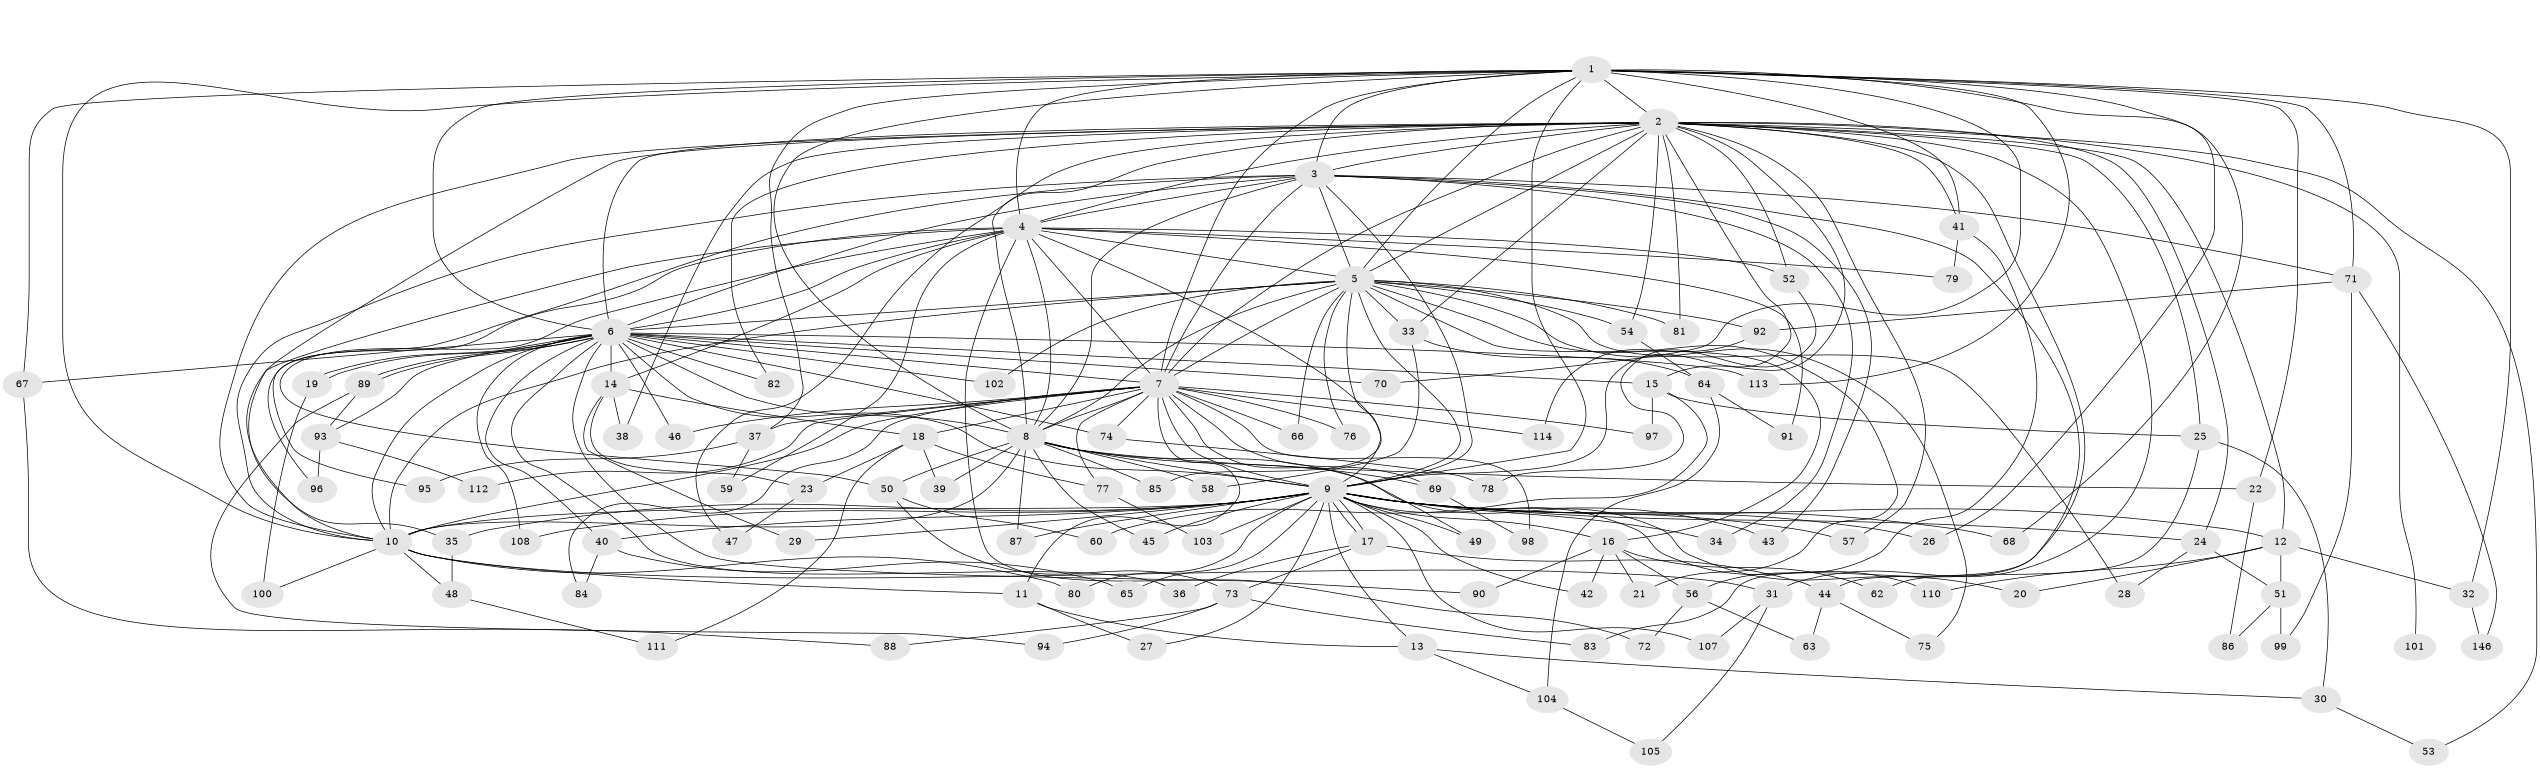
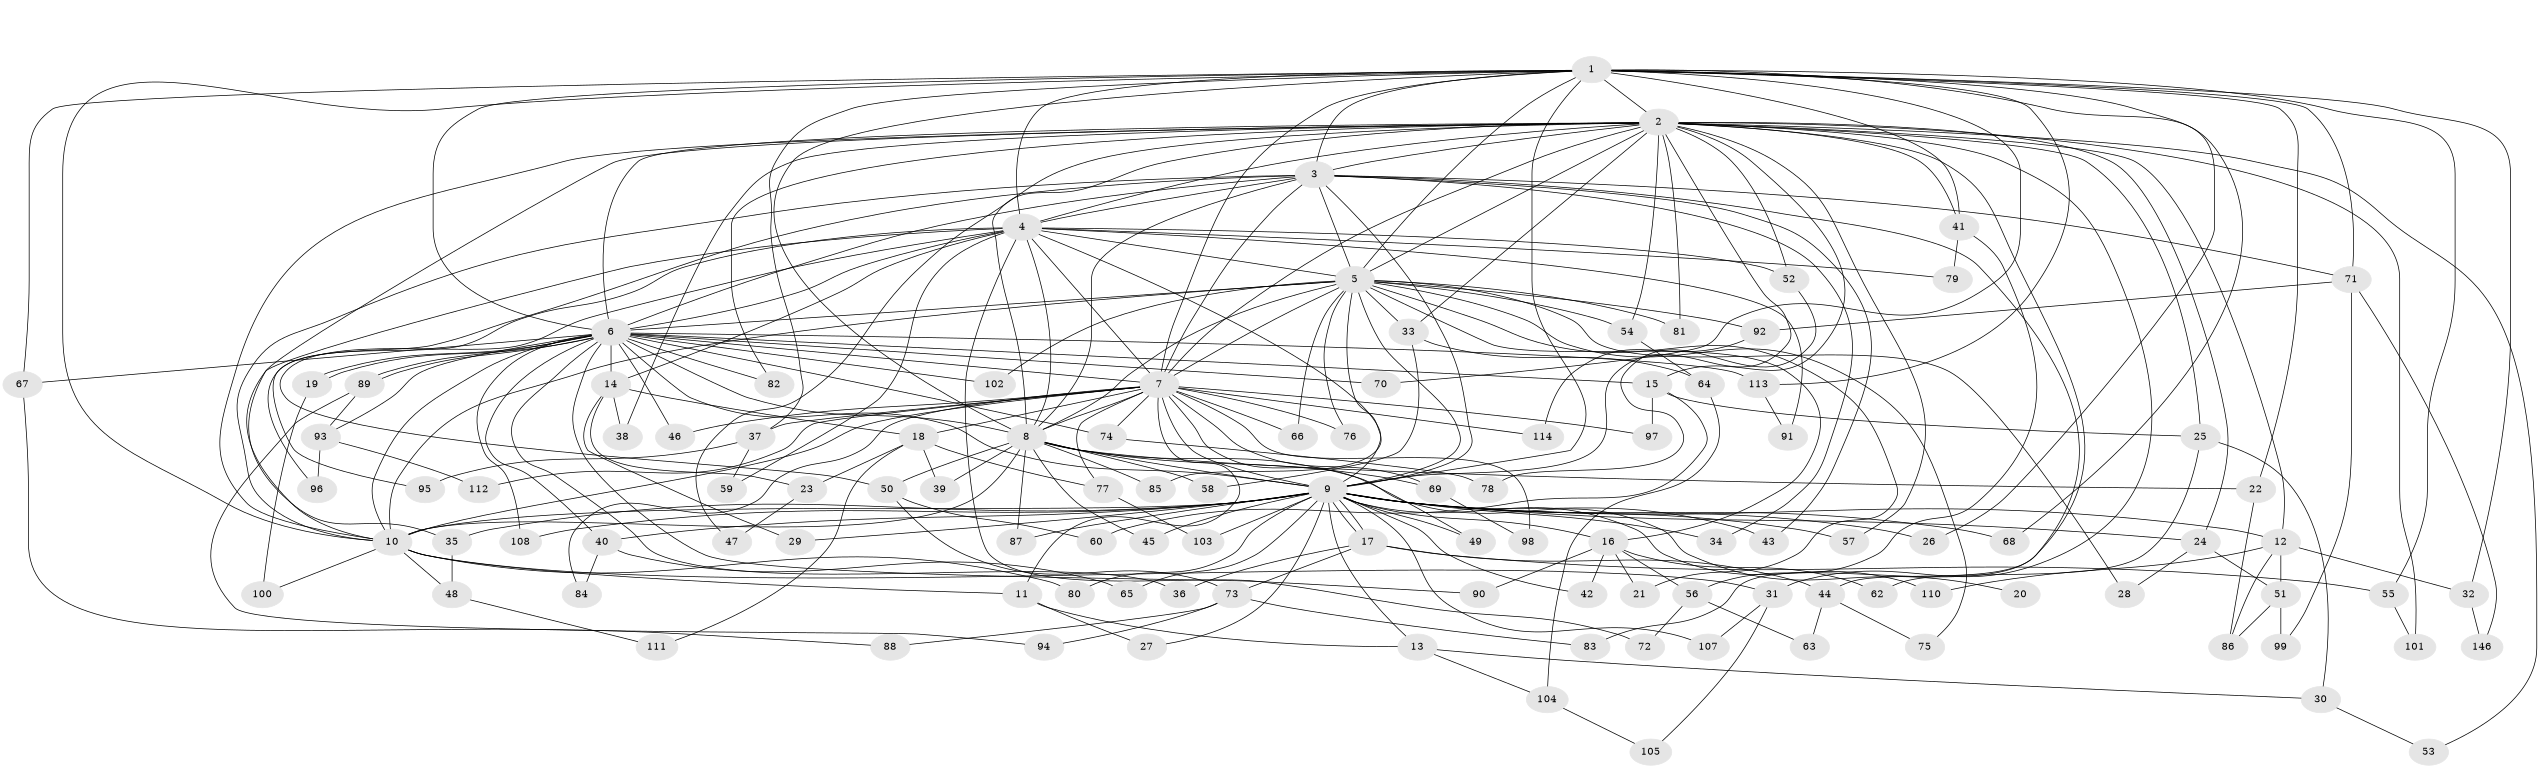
(1753, 415) -> (1771, 408)
(2151, 570) -> (2249, 593)
none -> (2389, 595)
